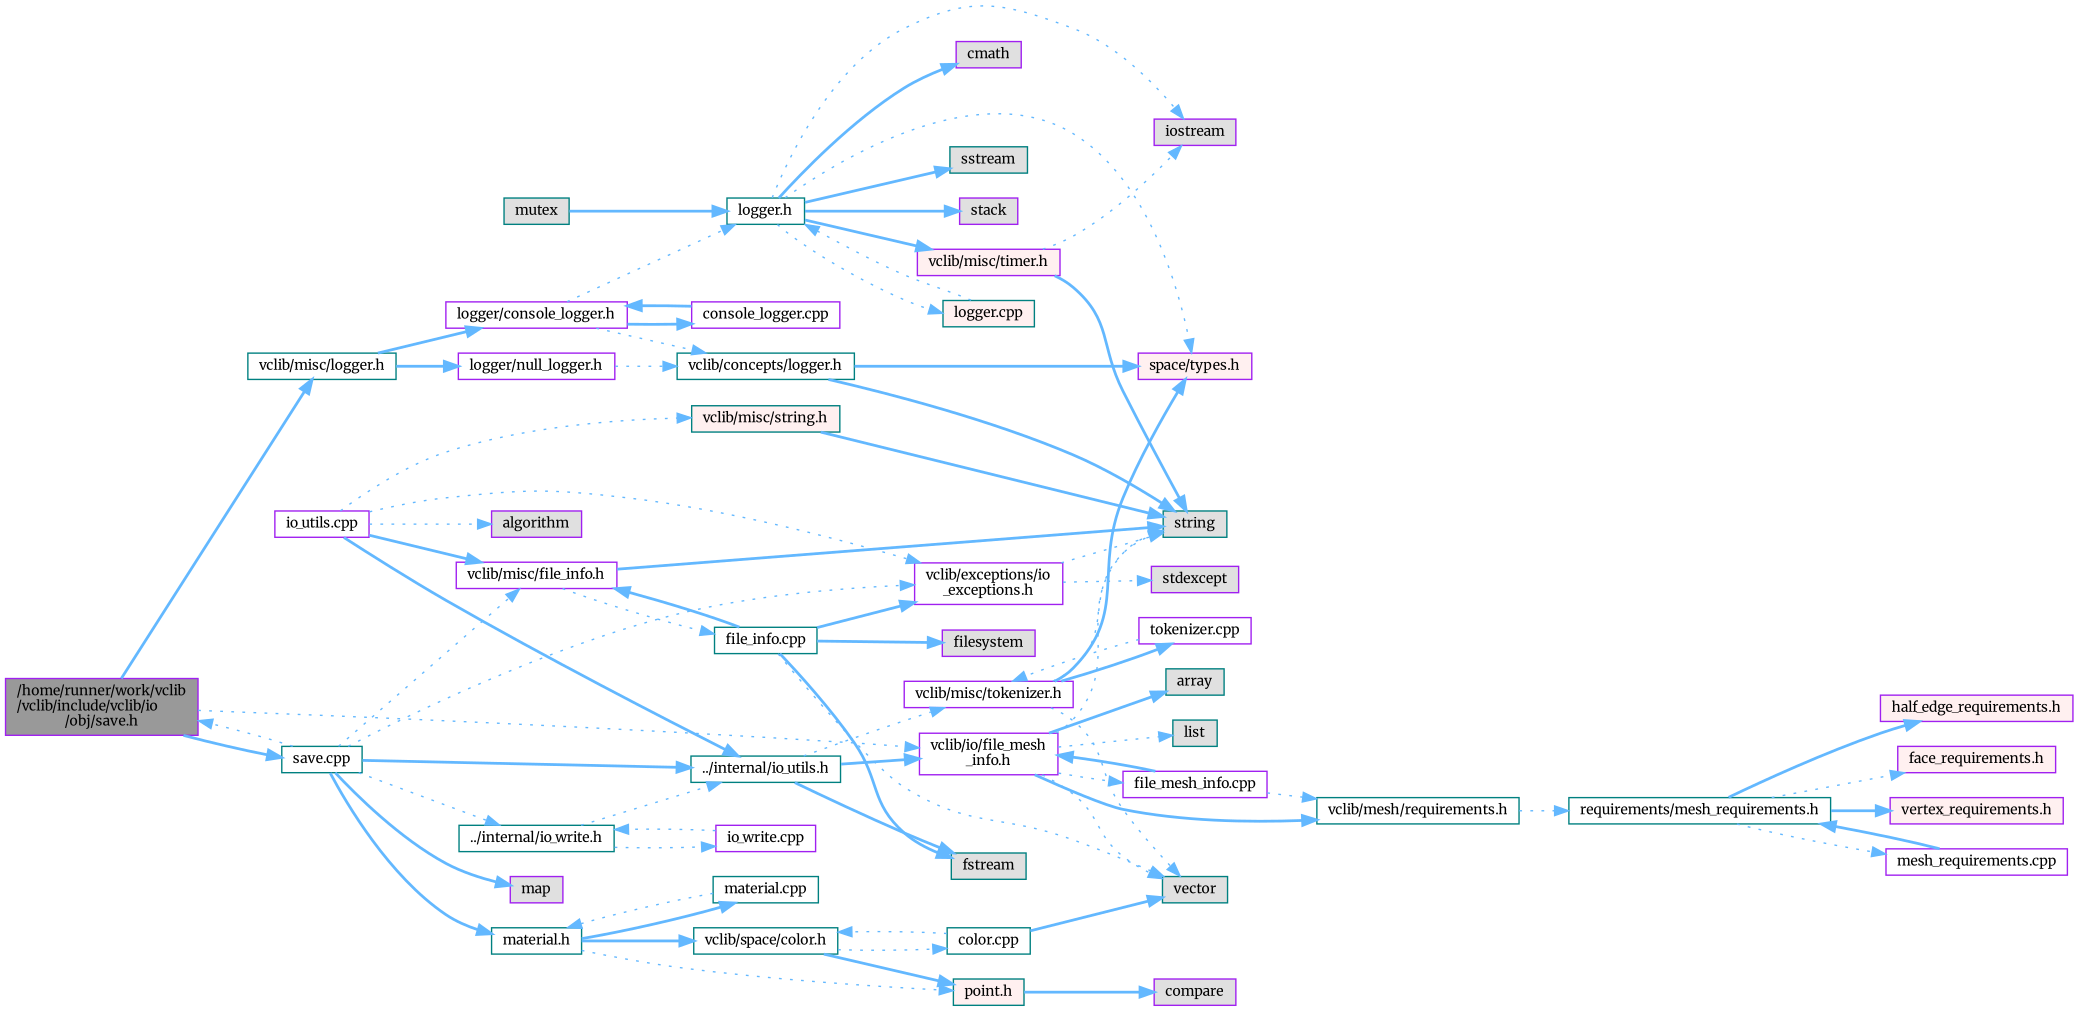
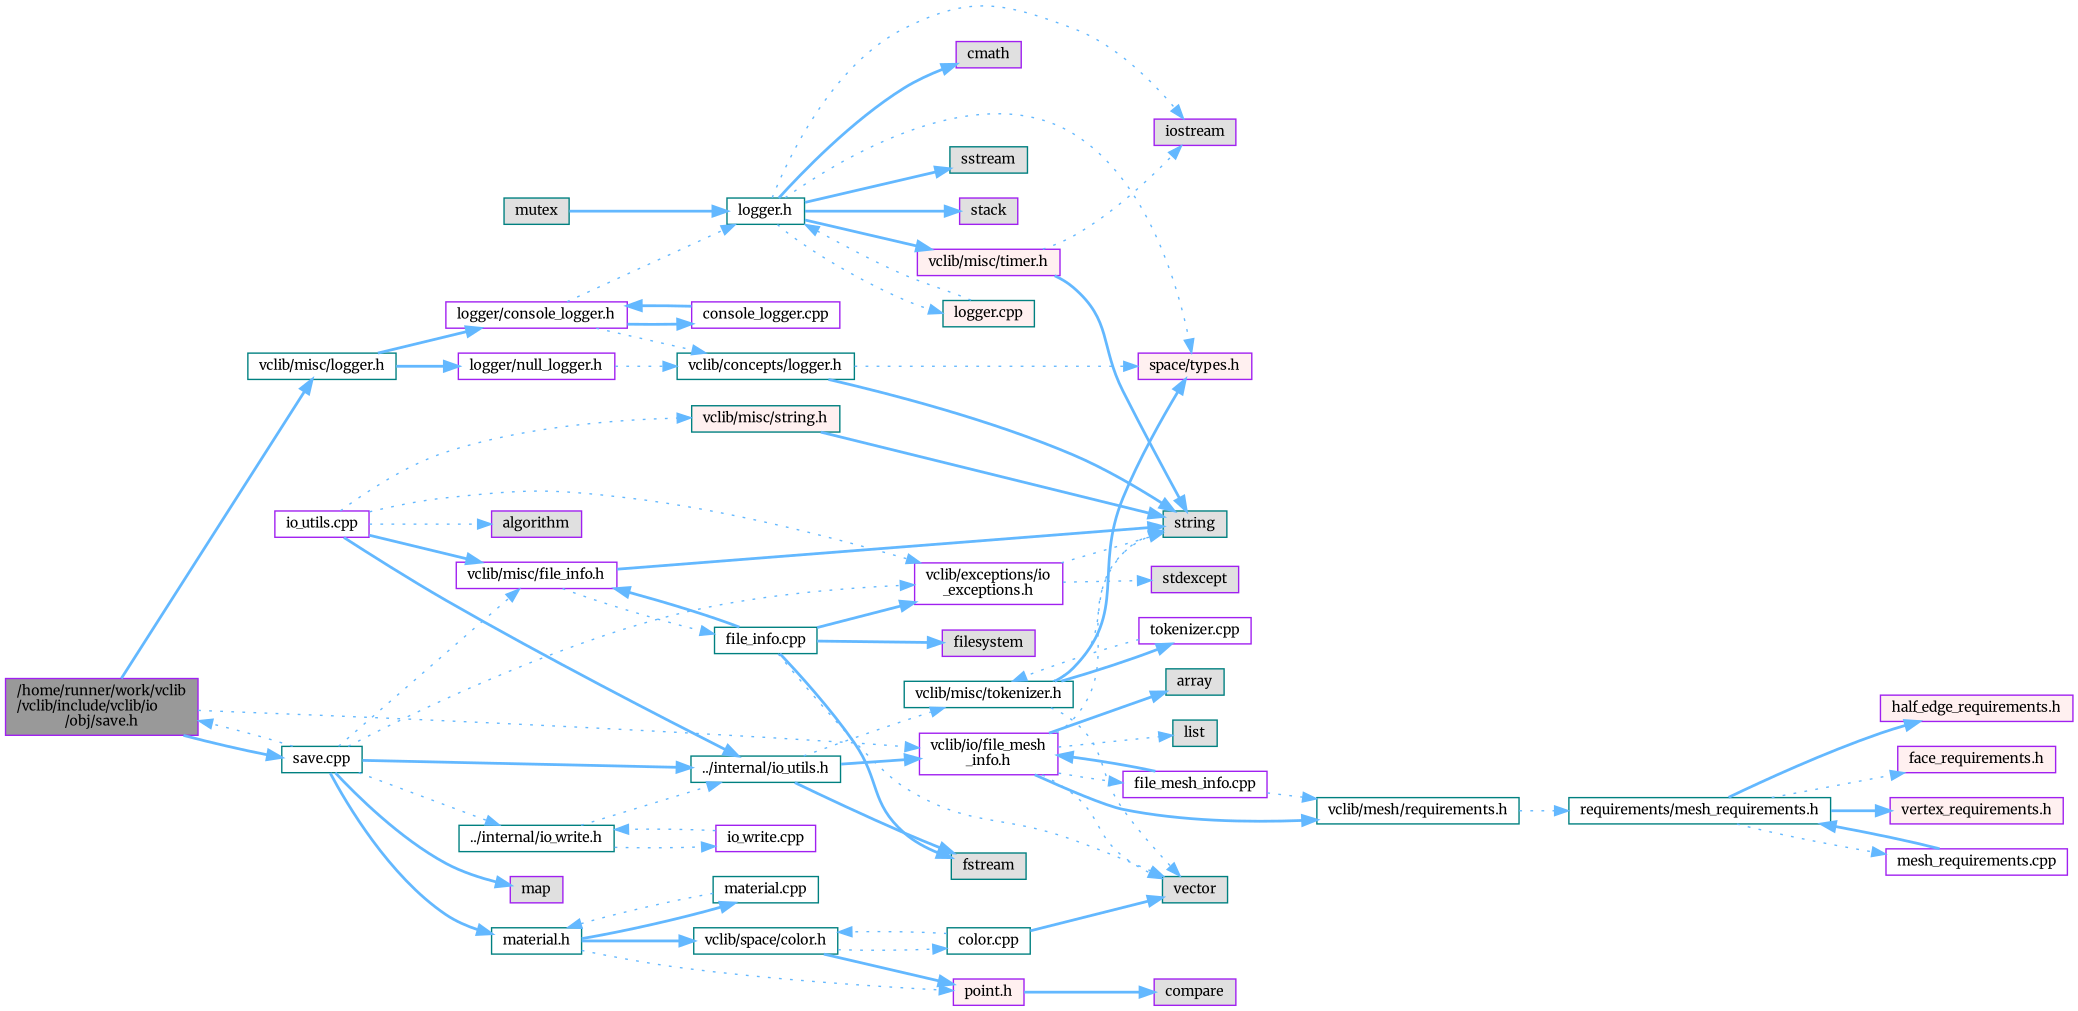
(989, 366) -> (989, 366)
(989, 694) -> (989, 694)
(989, 992) -> (989, 992)
